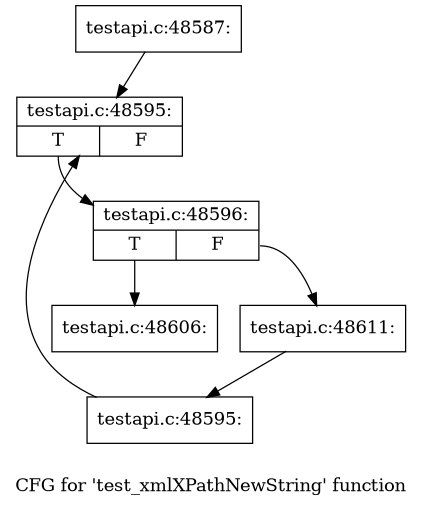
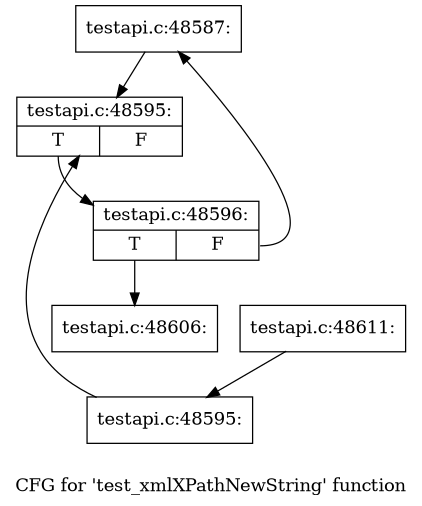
(293, 262) -> (260, 154)
